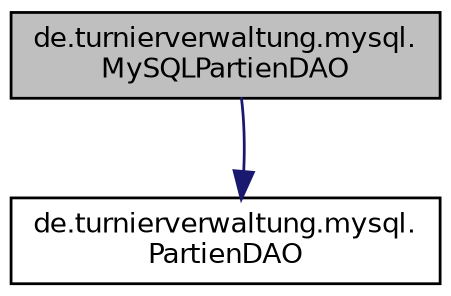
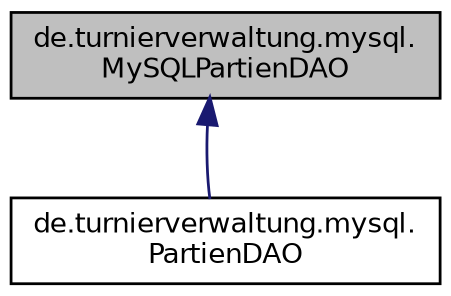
(244, 134) -> (207, 162)
